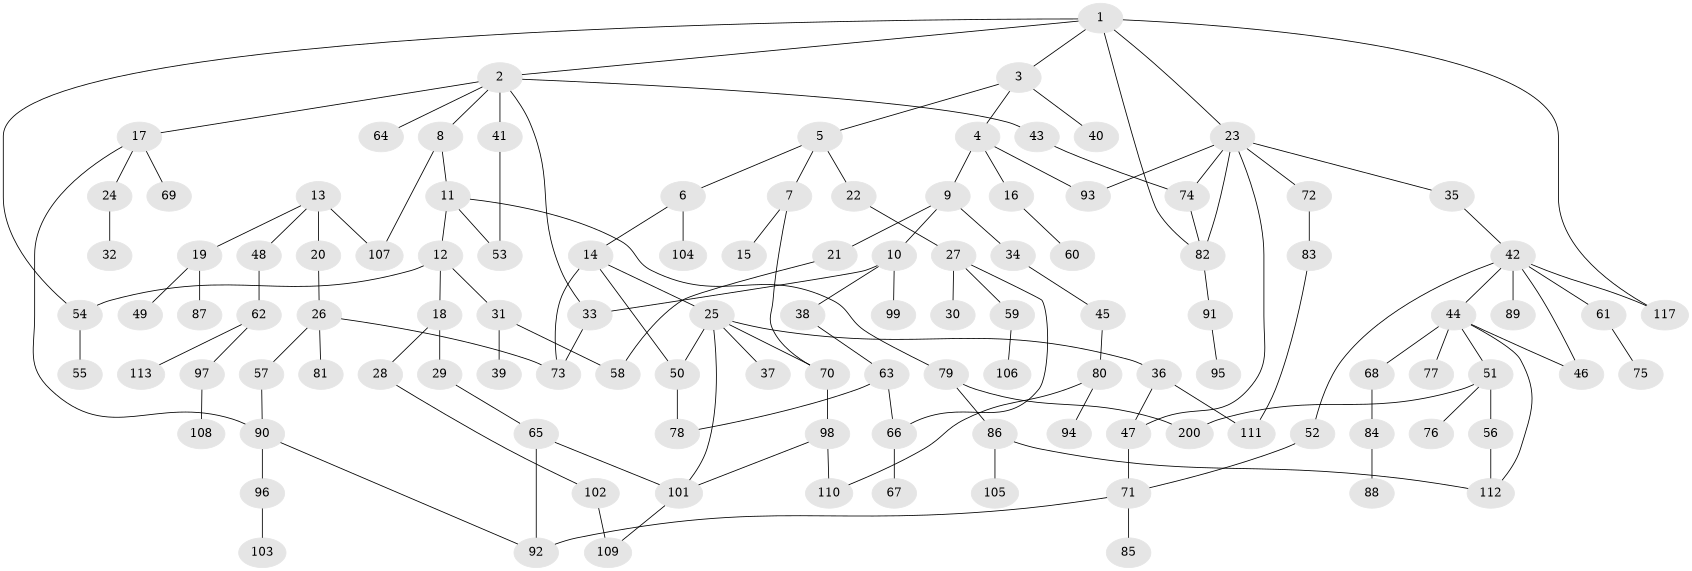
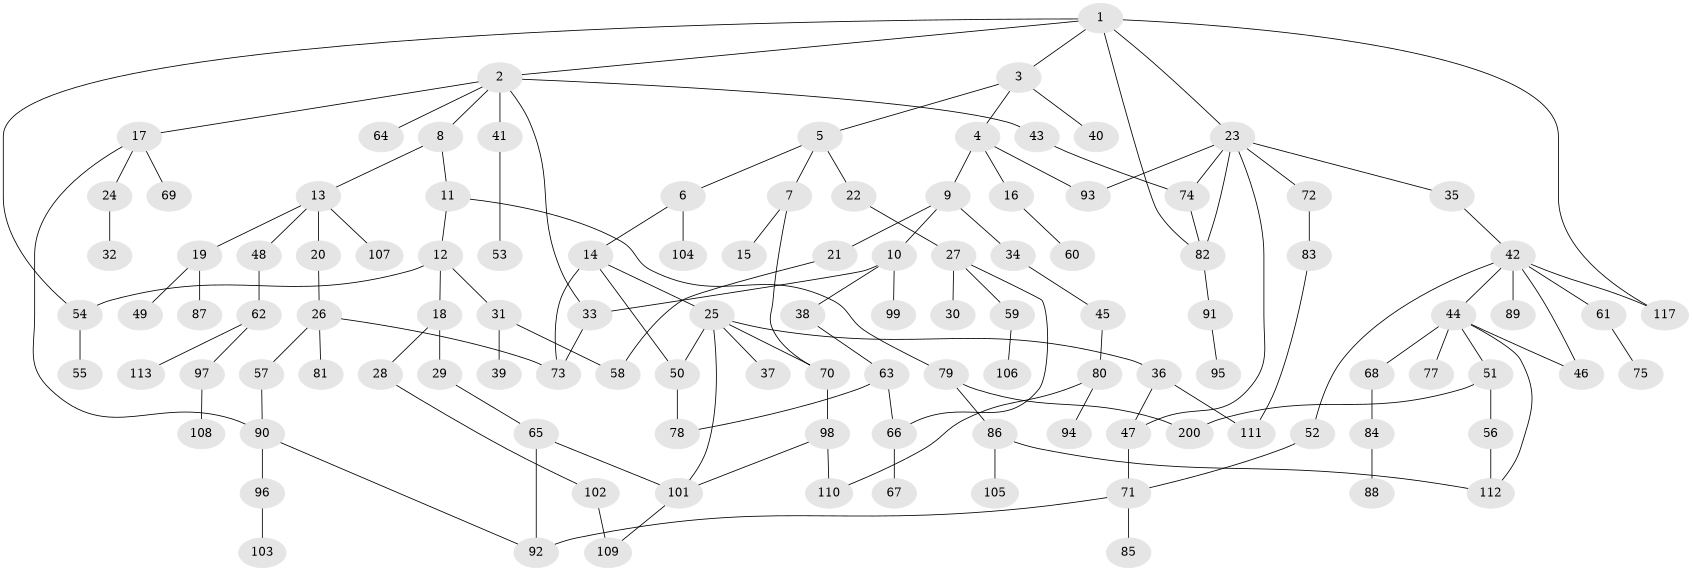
(410, 196) -> (380, 167)
(474, 226) -> none
(1431, 434) -> none
